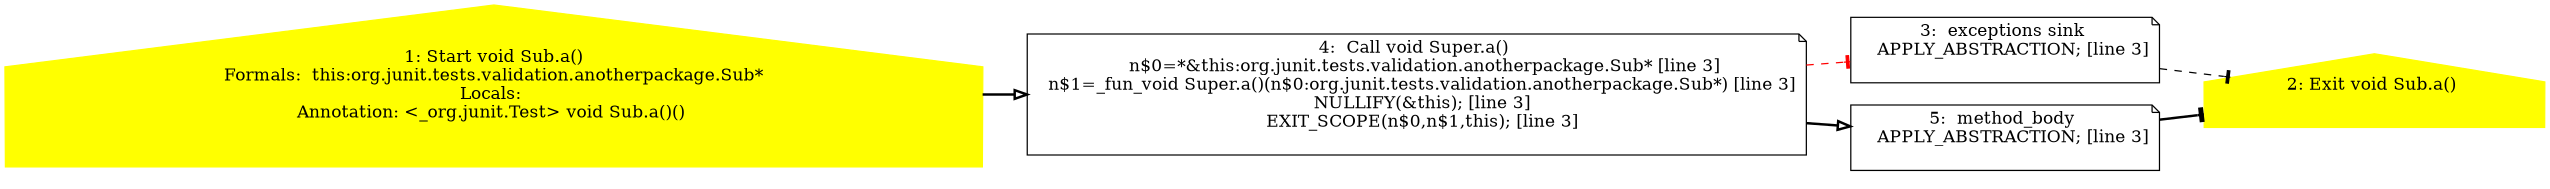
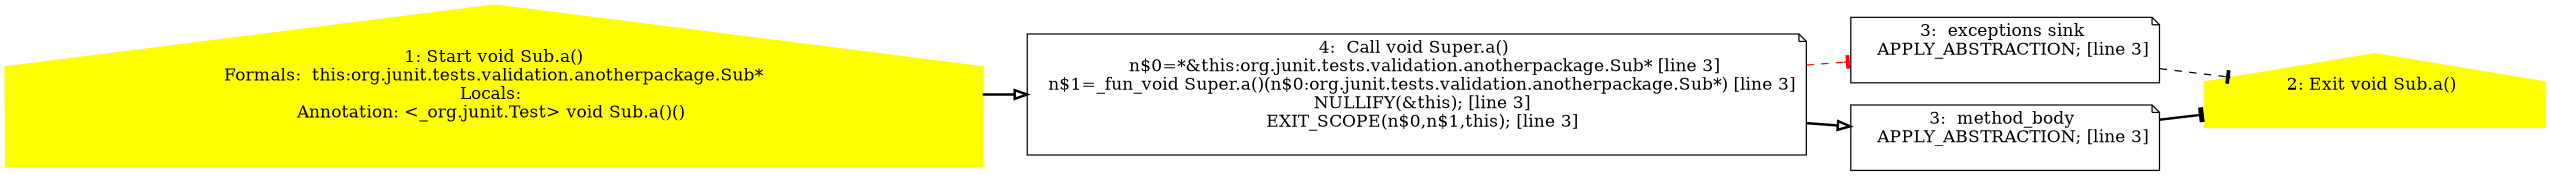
(2005, 138) -> (2005, 138)
